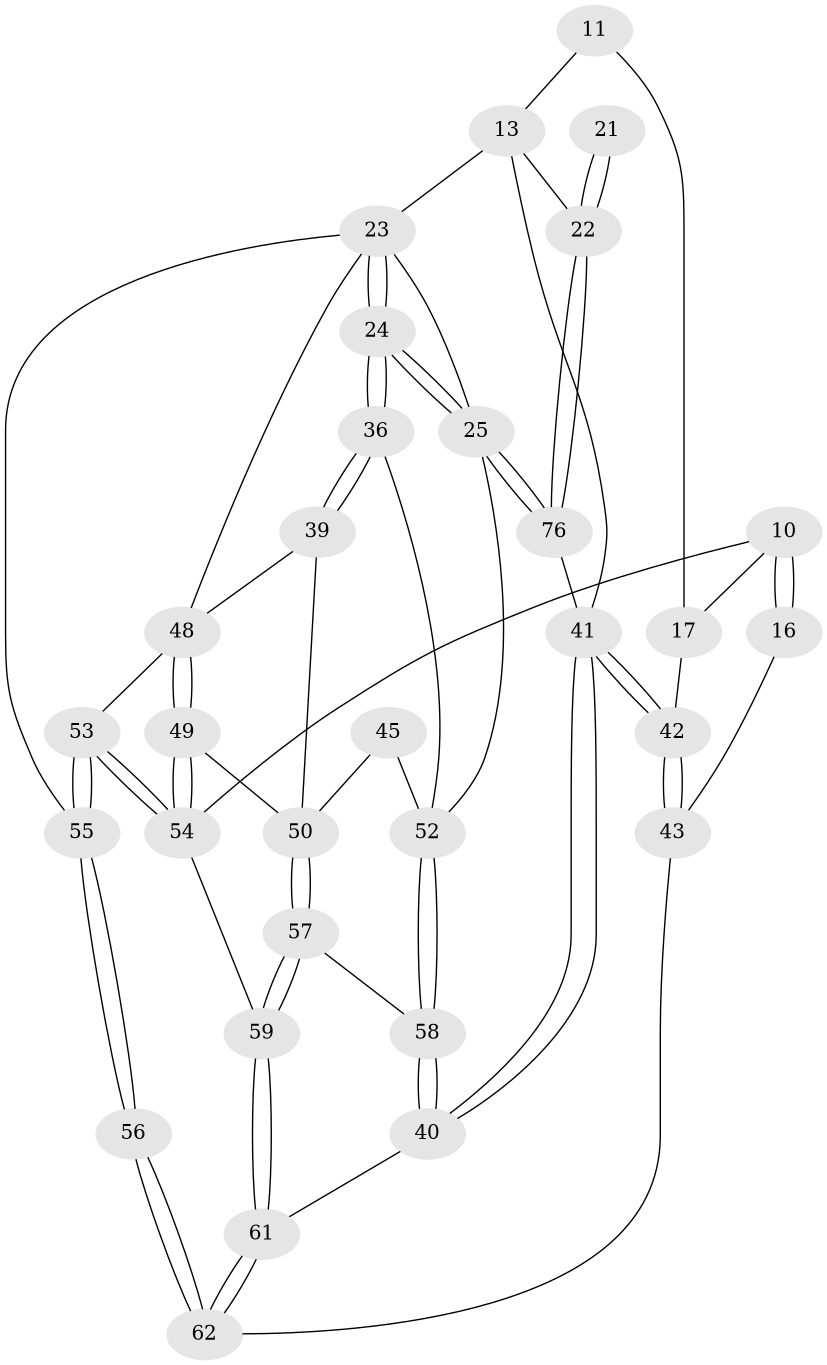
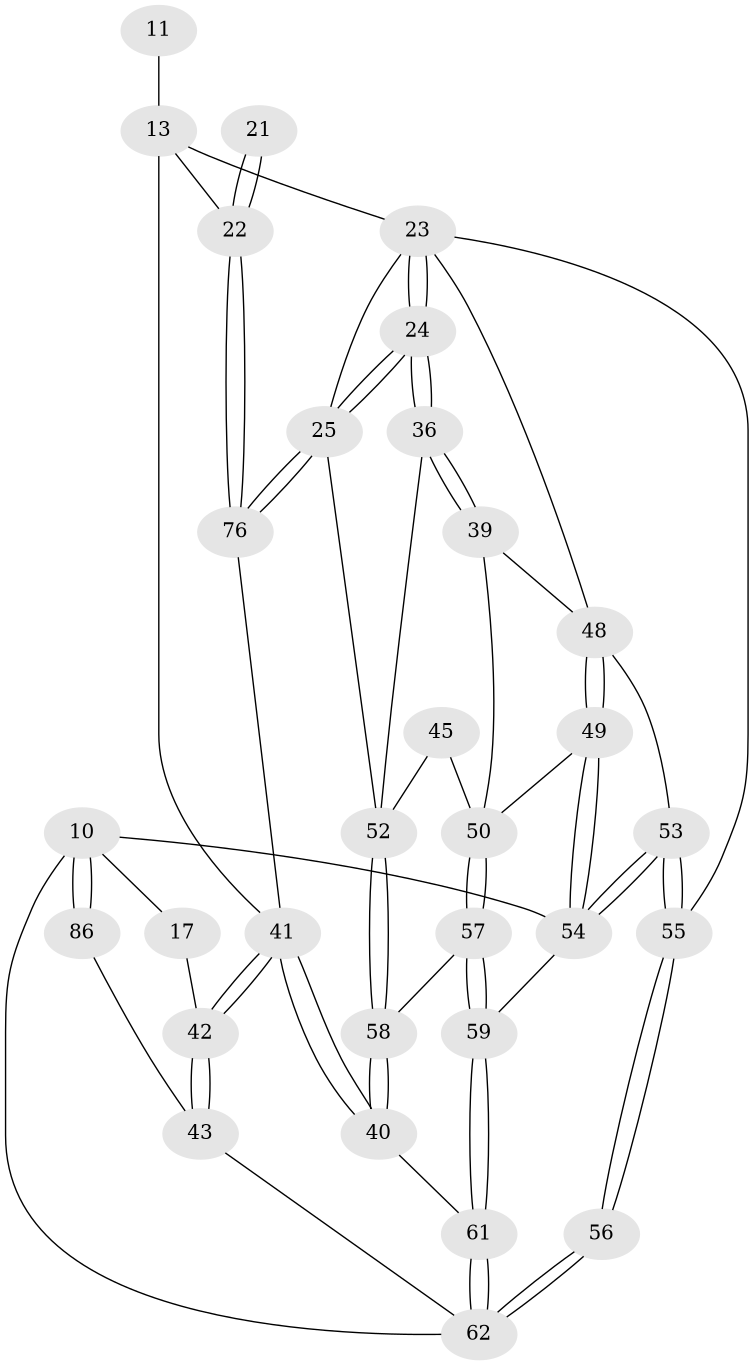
(684, 320) -> none
(784, 632) -> (82, 933)
none -> (52, 1239)
